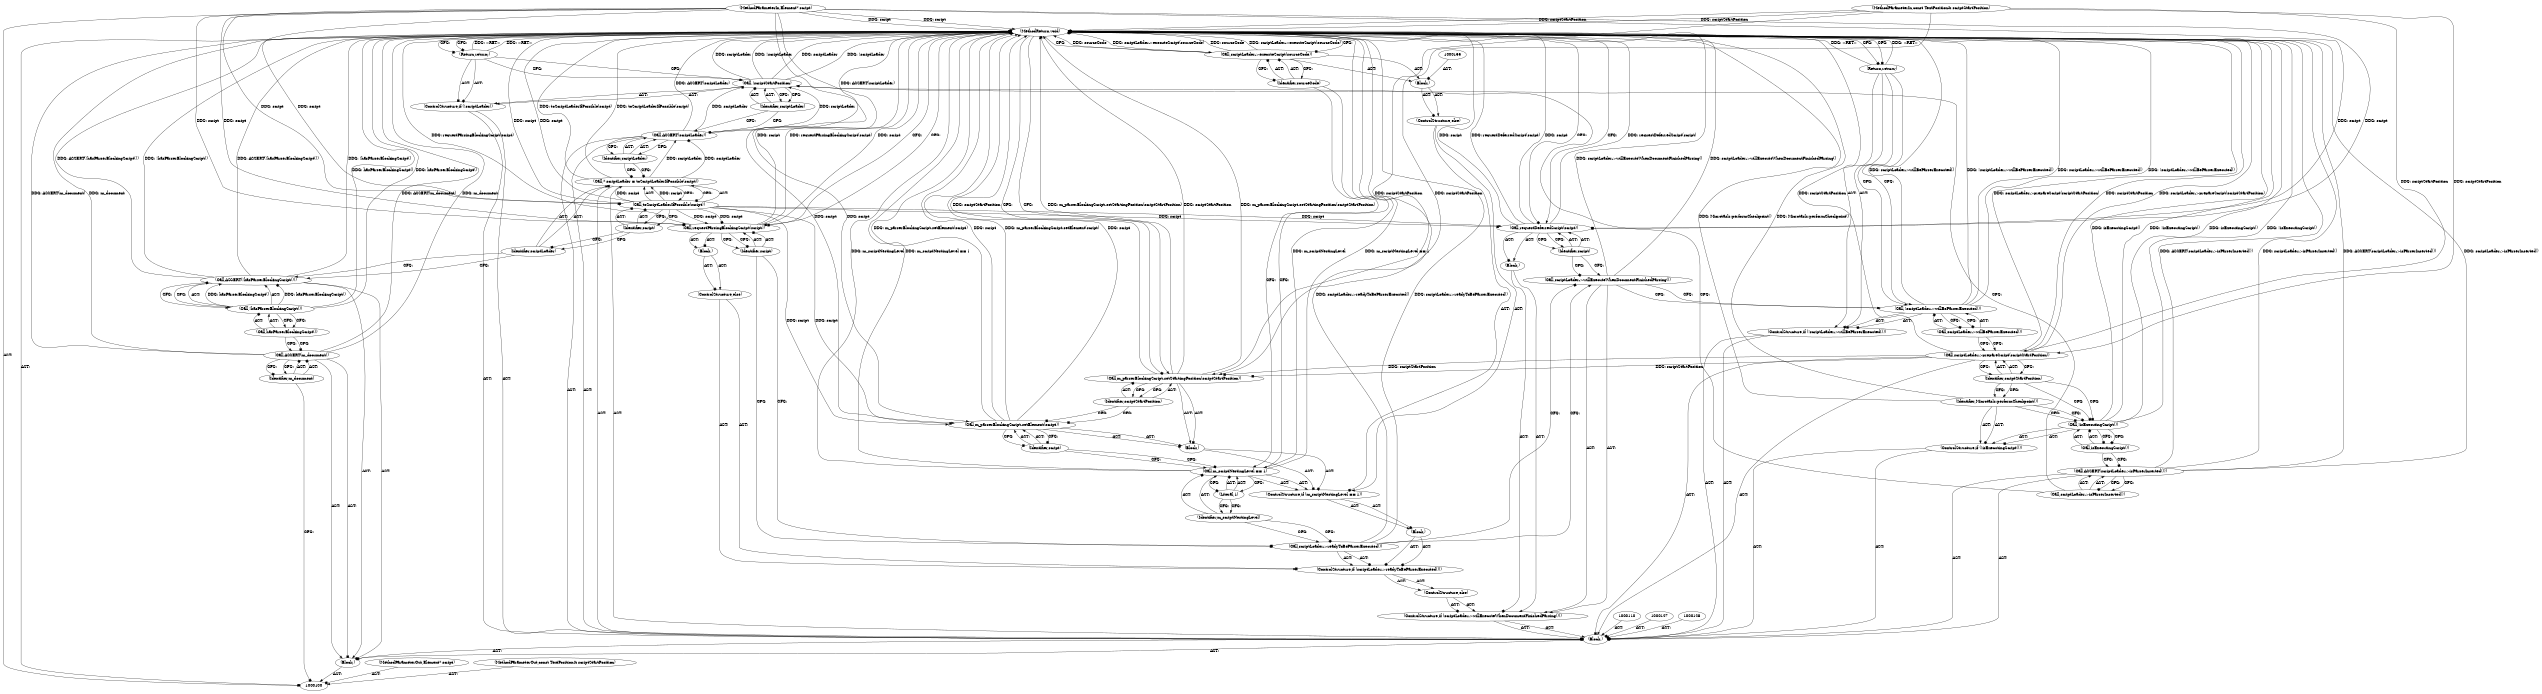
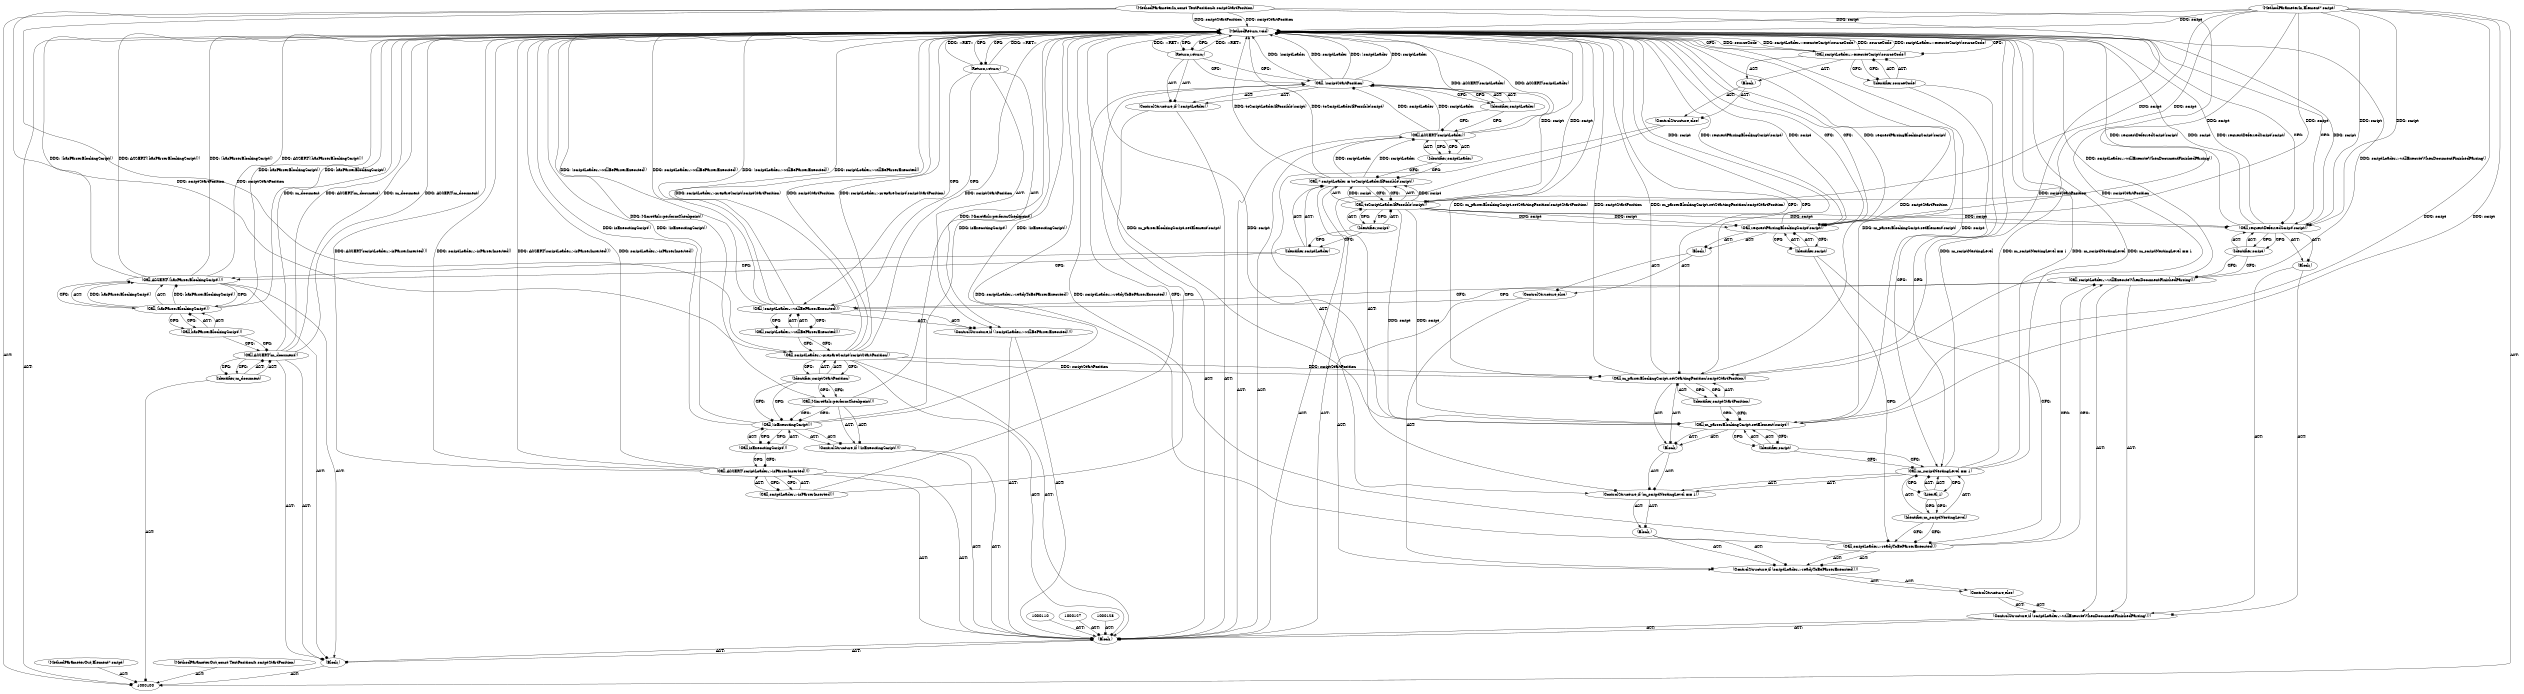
none -> (176, 14)
(1453, 55) -> none
(1997, 402) -> (838, 402)
(309, 532) -> (151, 532)
